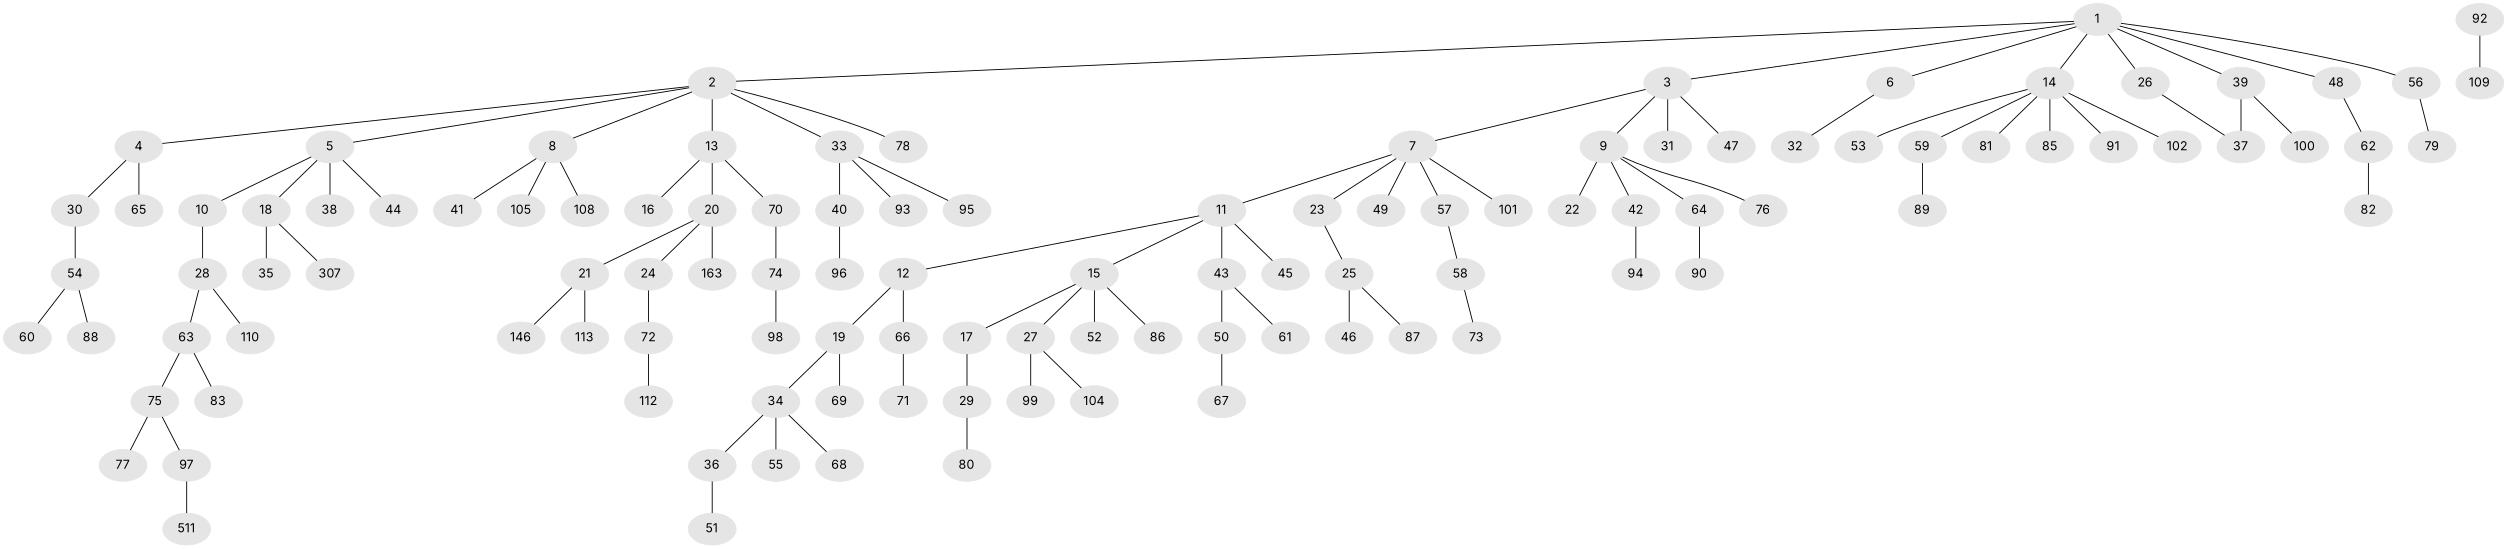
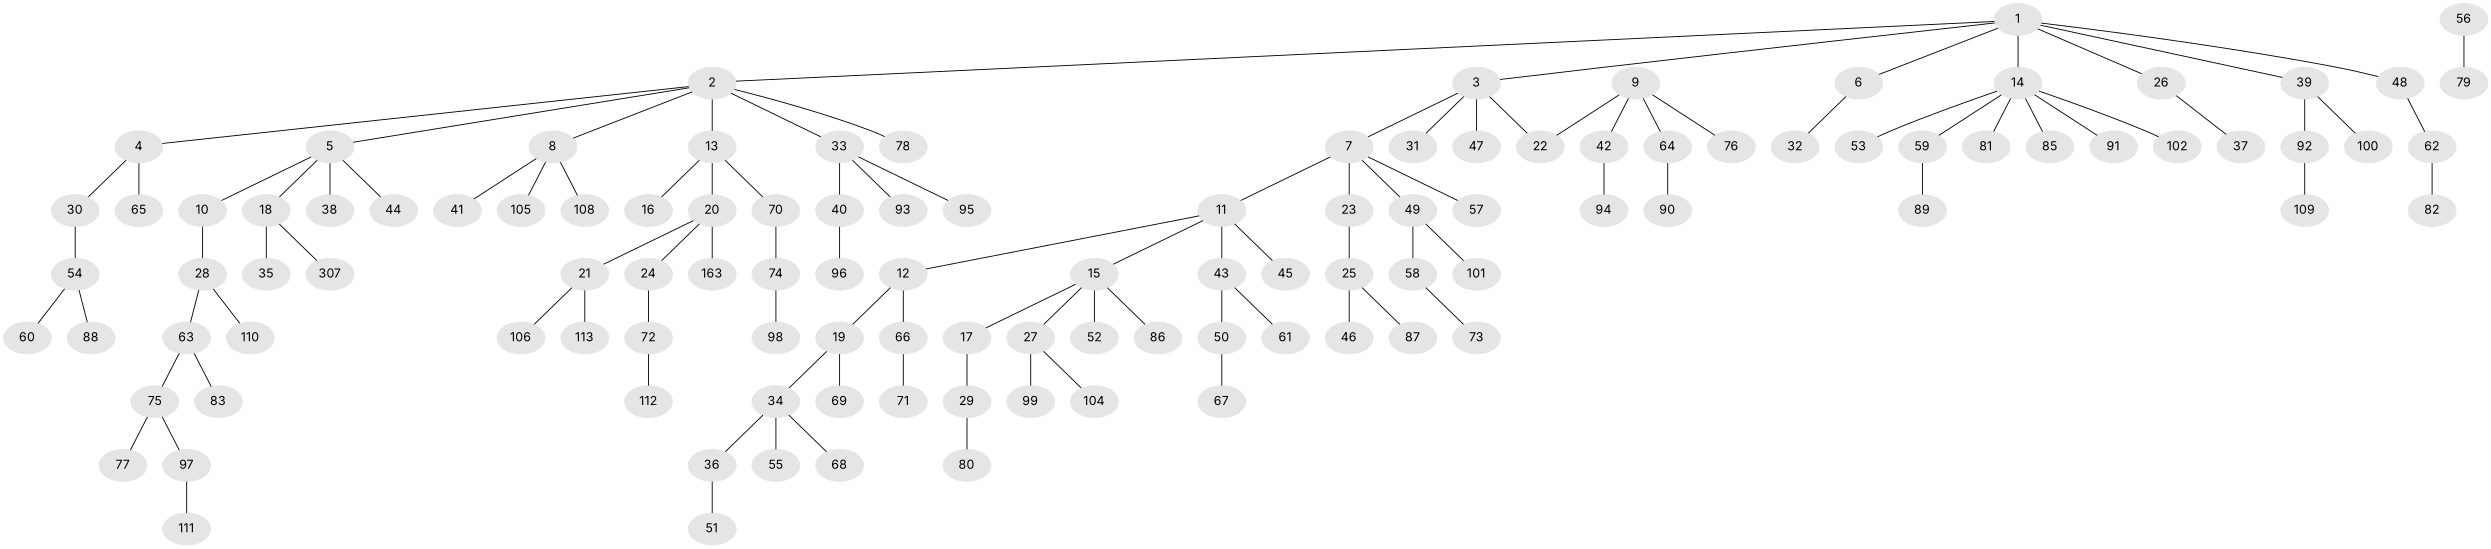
(2259, 45) -> none
(1636, 115) -> (1508, 115)
(2241, 115) -> (2305, 115)
(1461, 179) -> (1445, 242)
(1453, 242) -> (1413, 243)
(521, 338) -> (521, 338)
(187, 529) -> (187, 529)
